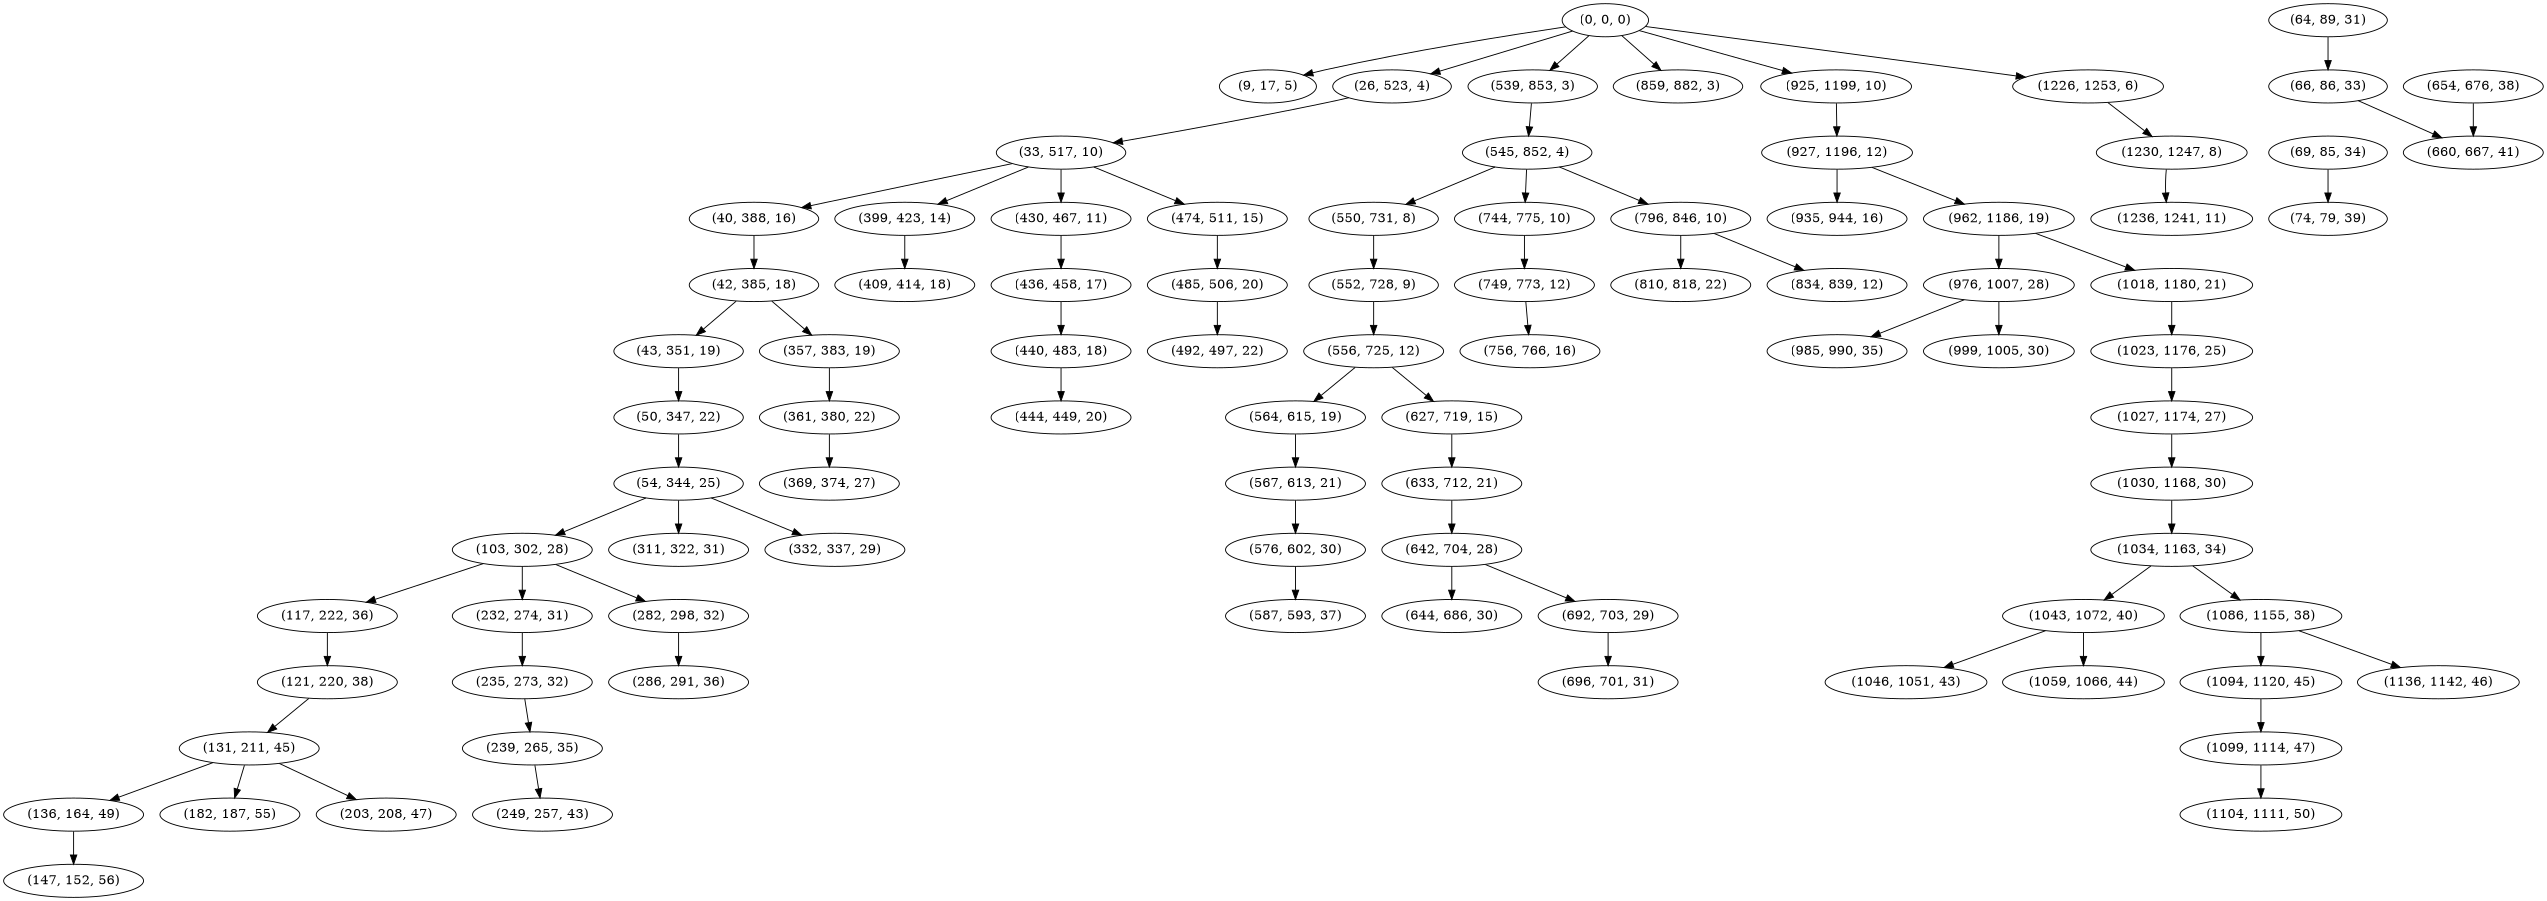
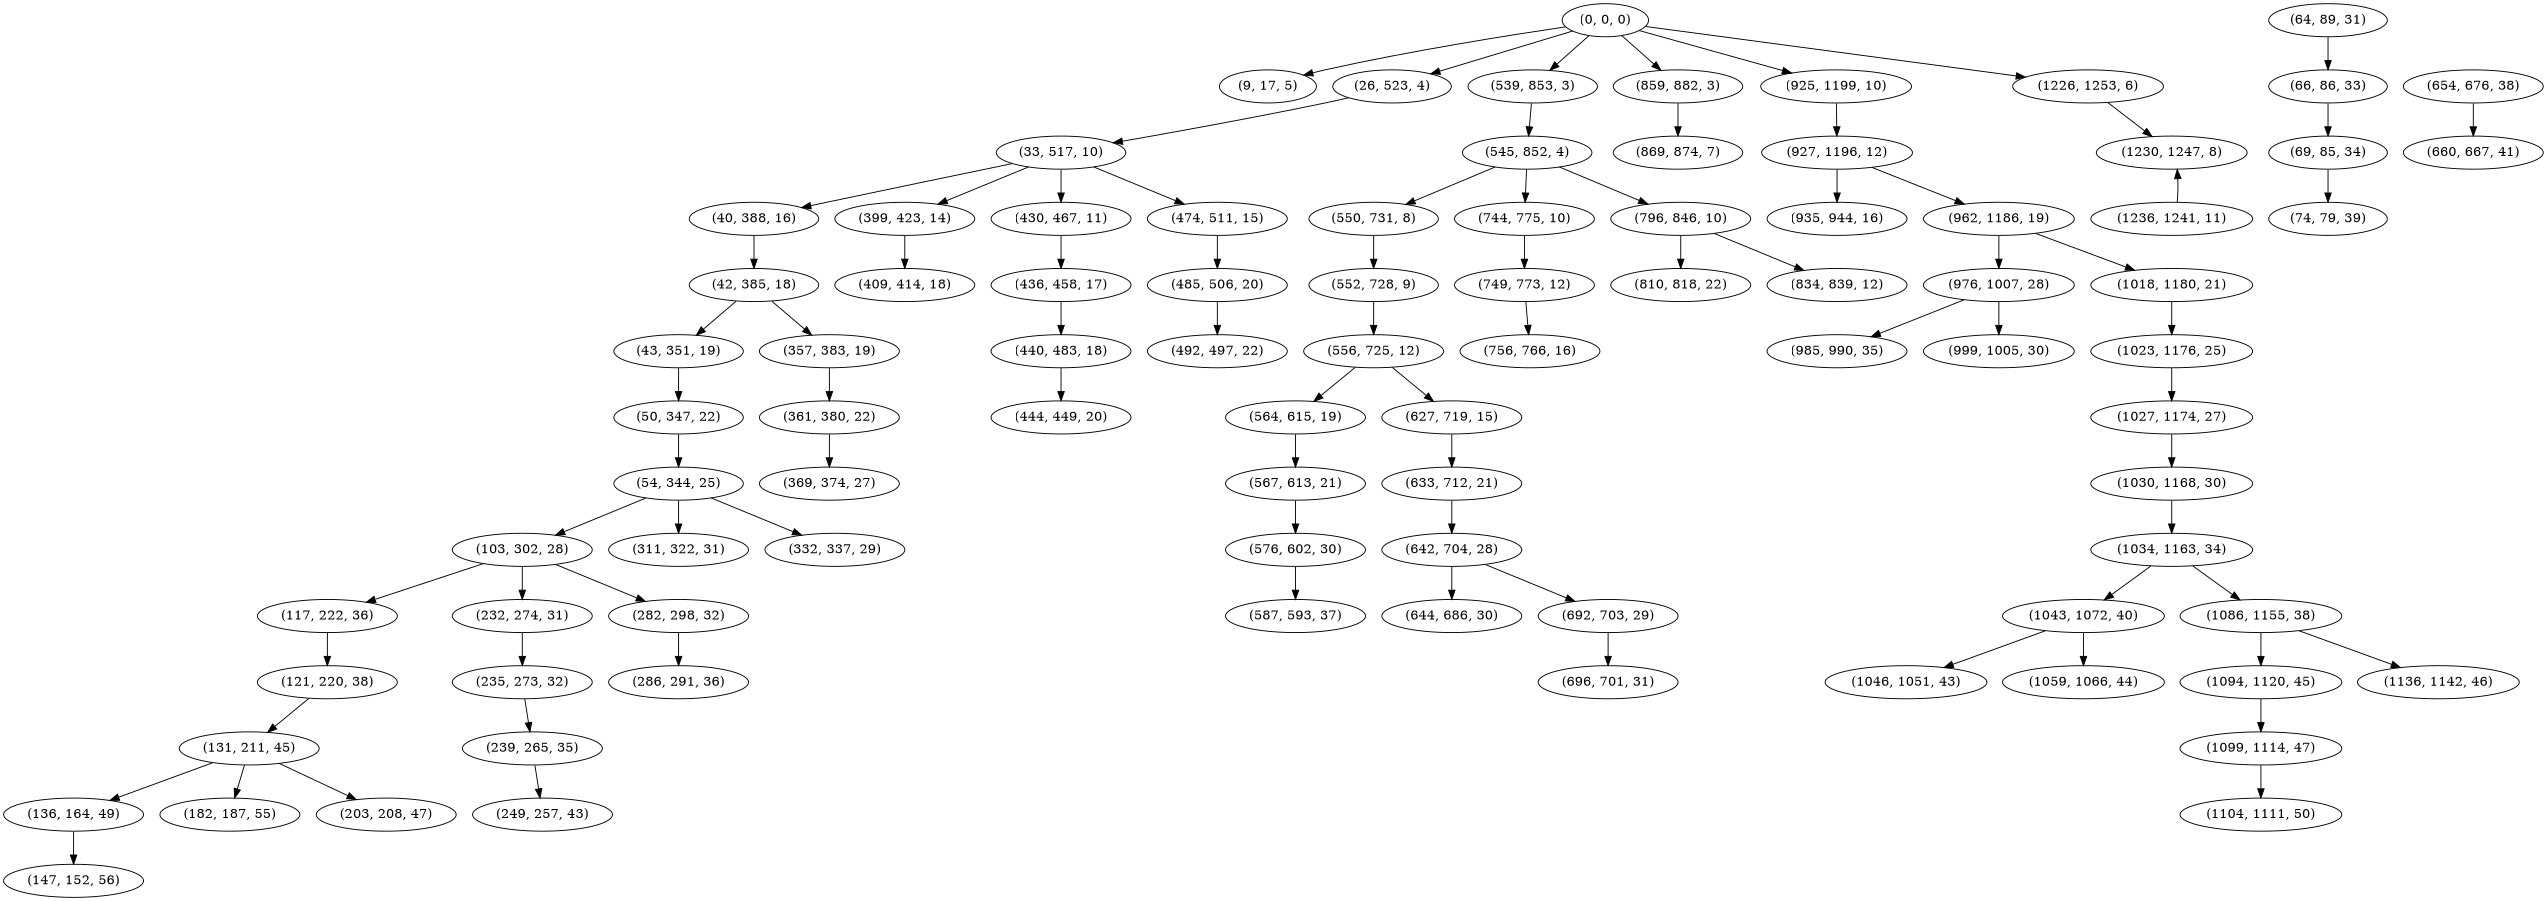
(2396, 117) -> (2328, 115)
none -> (1678, 153)
(2166, 181) -> (2178, 190)
